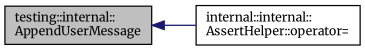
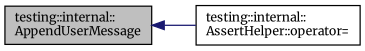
(278, 25) -> (278, 25)
